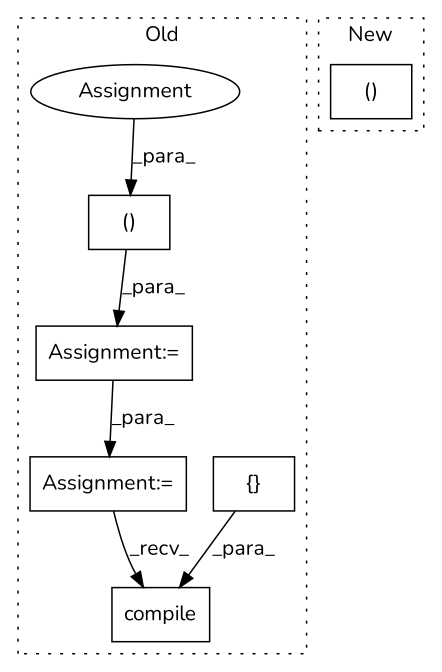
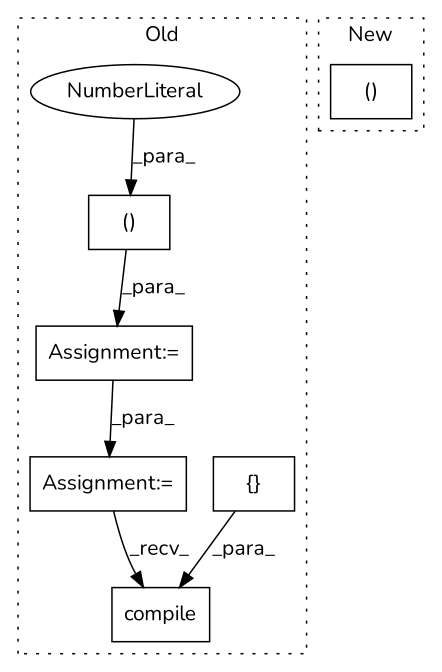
(135, 92) -> (135, 92)
